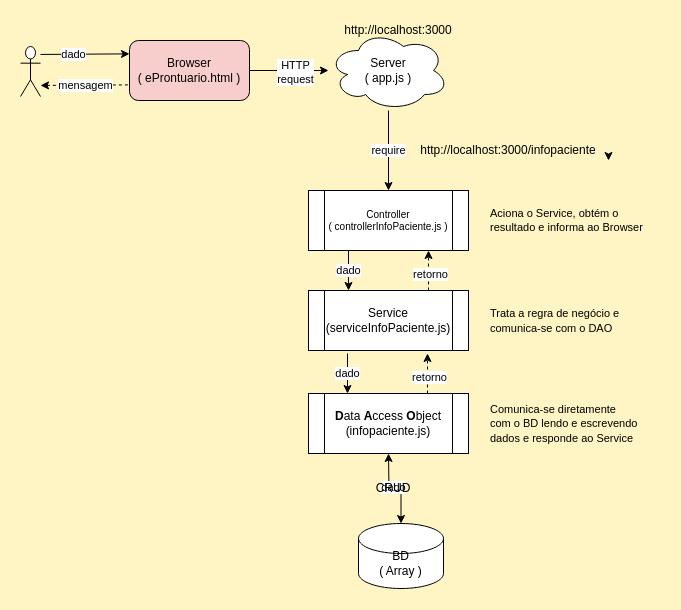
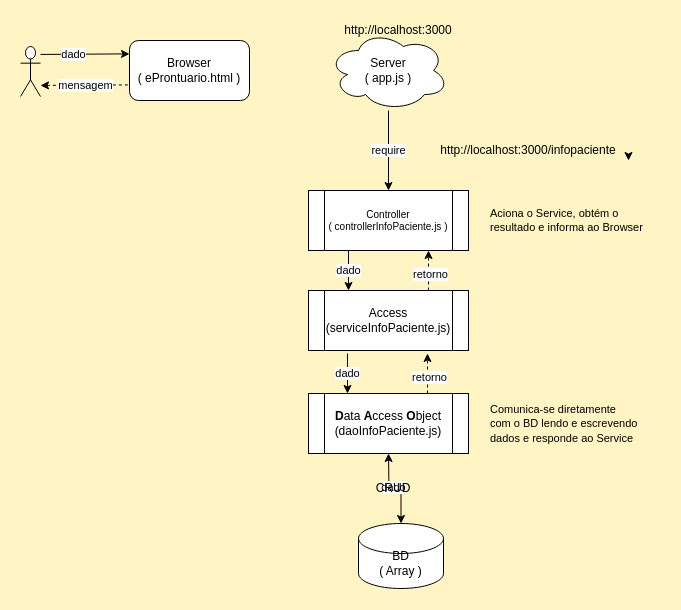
(190, 71) -> (190, 71)
(286, 71) -> none
(509, 151) -> (529, 151)
(389, 321) -> (389, 321)
(564, 321) -> none
(389, 424) -> (389, 424)
